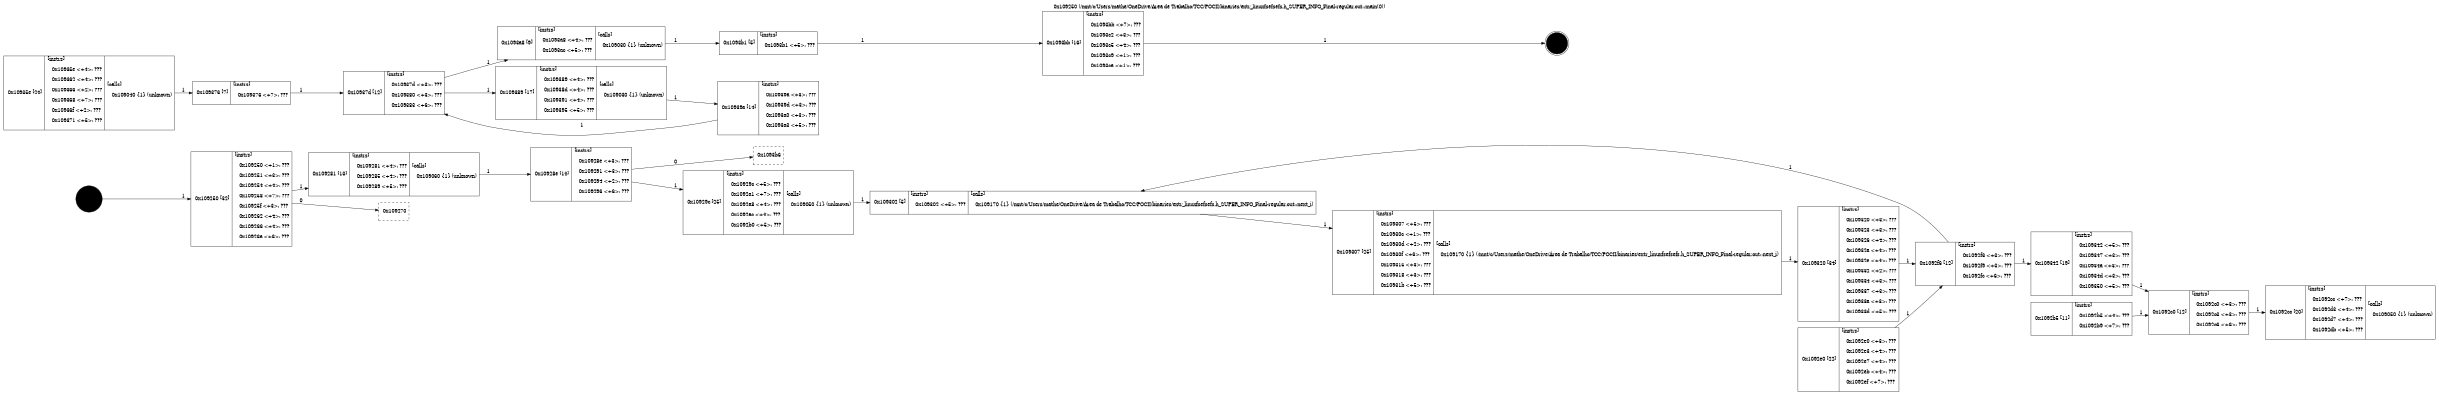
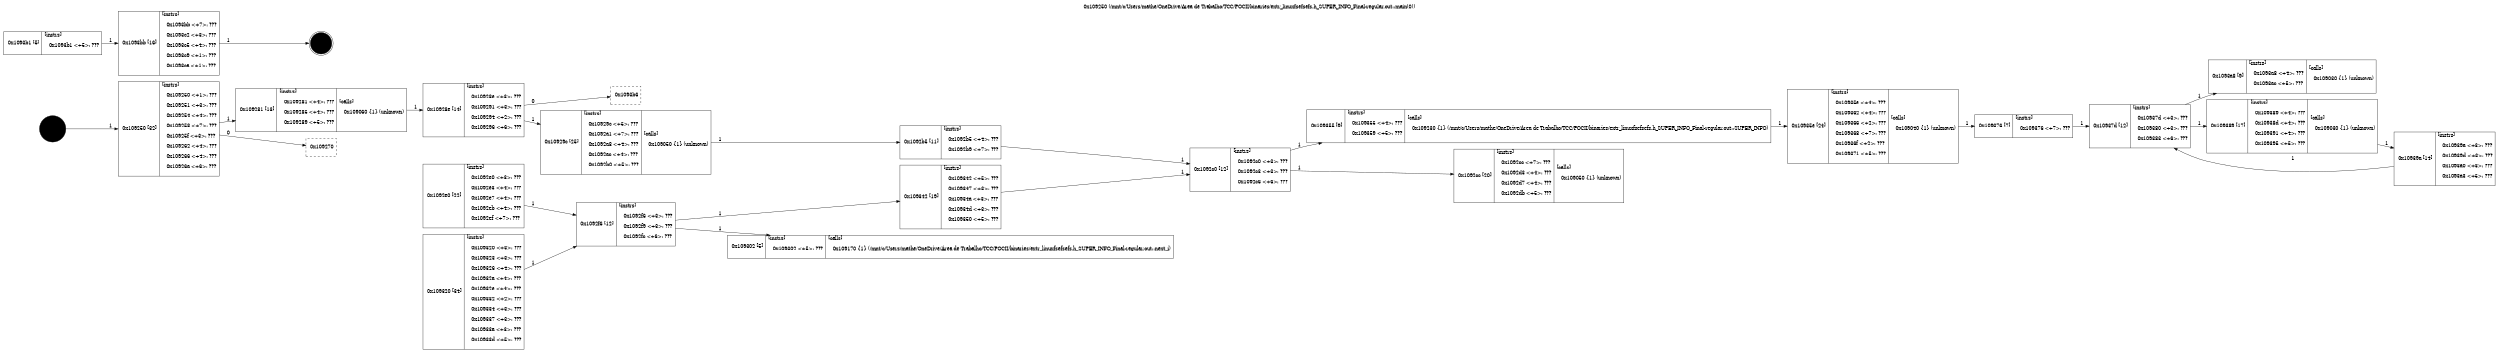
(691, 43) -> none
none -> (1539, 126)
(860, 203) -> (804, 142)
(1557, 253) -> none
